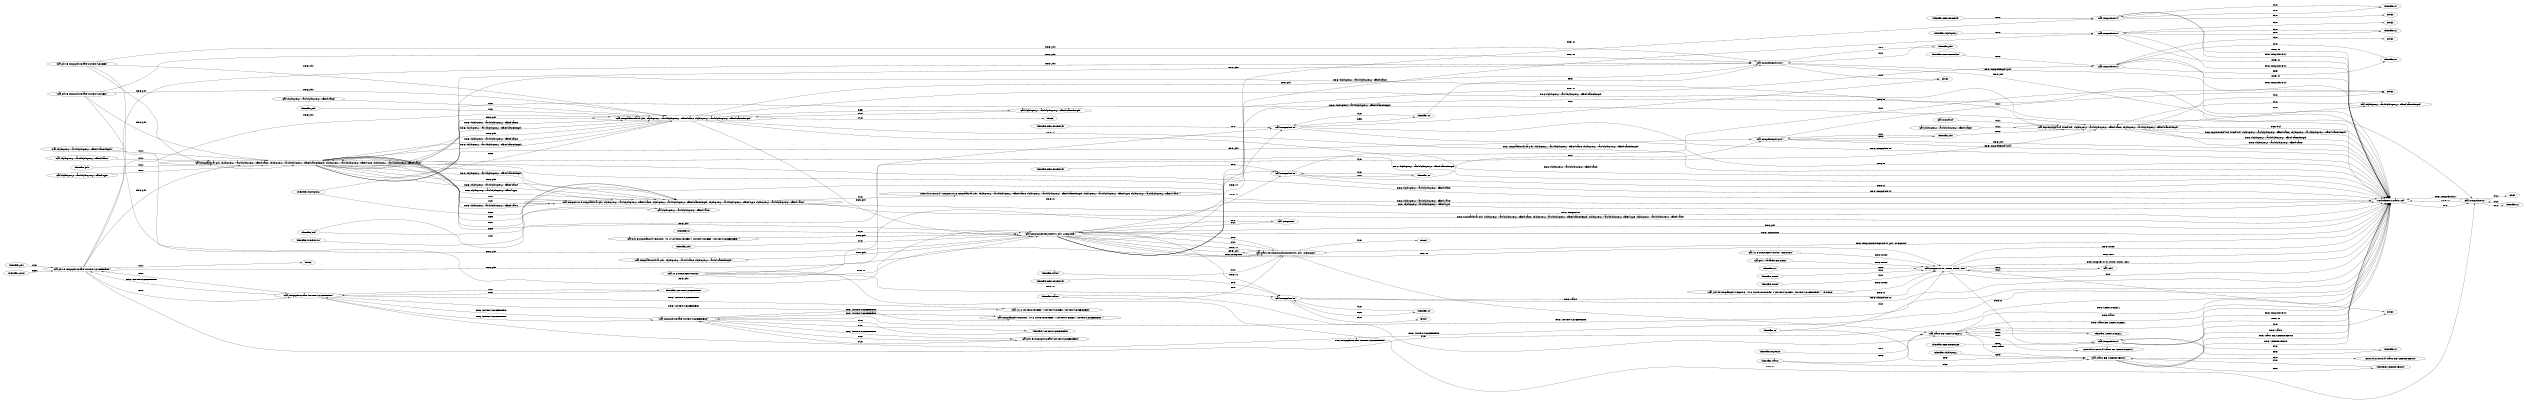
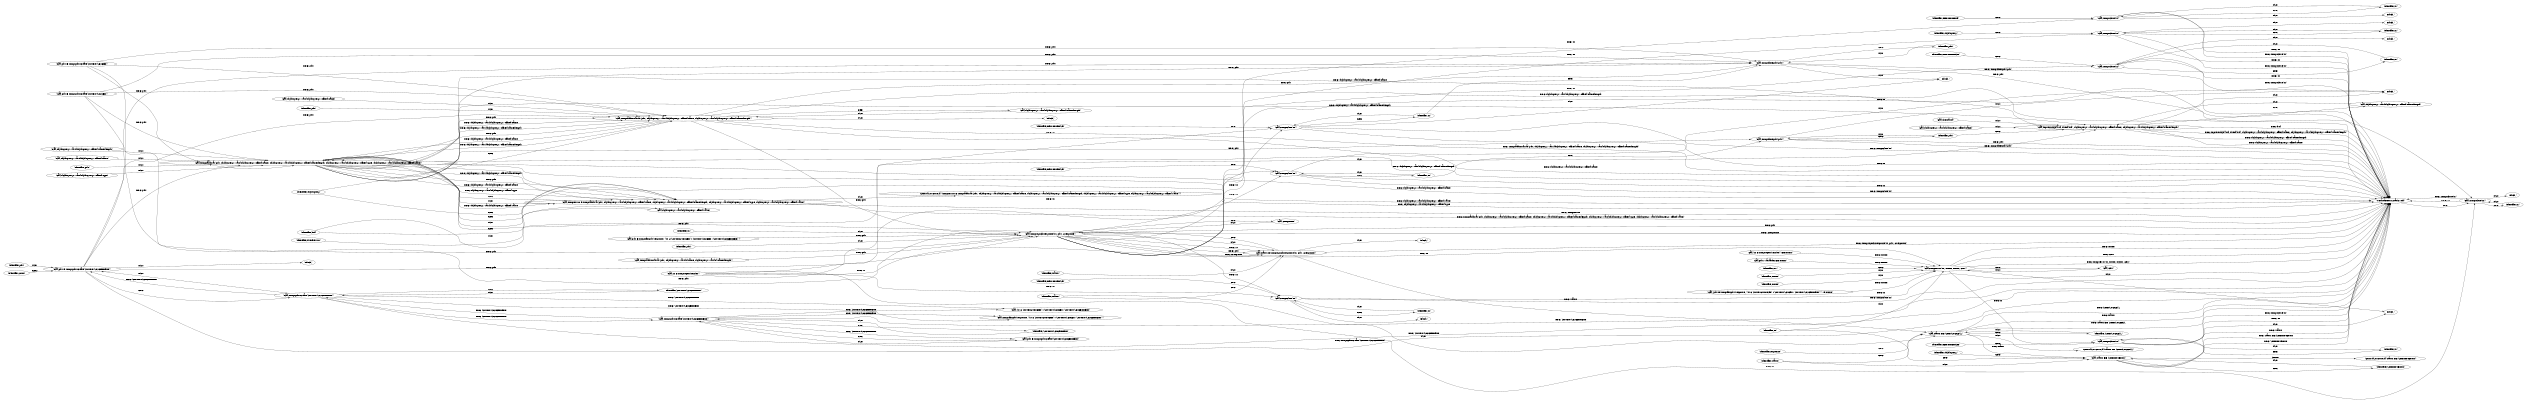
(2276, 357) -> (2276, 357)
